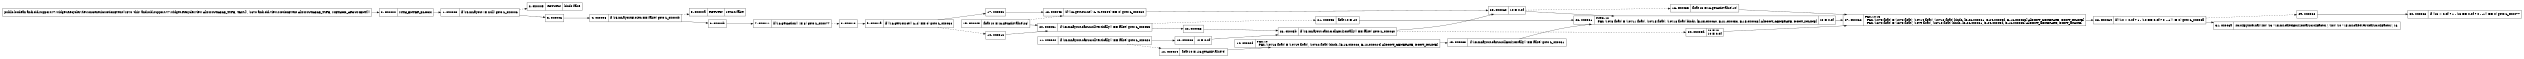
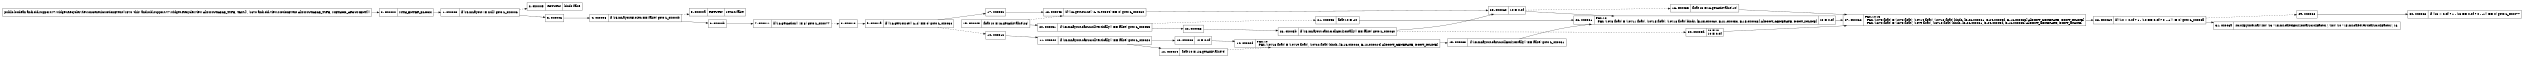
(1603, 18) -> (1602, 18)
(1026, 33) -> (1021, 37)
(1244, 37) -> (1222, 41)
(1143, 46) -> (1143, 46)
(1248, 49) -> (1248, 49)
